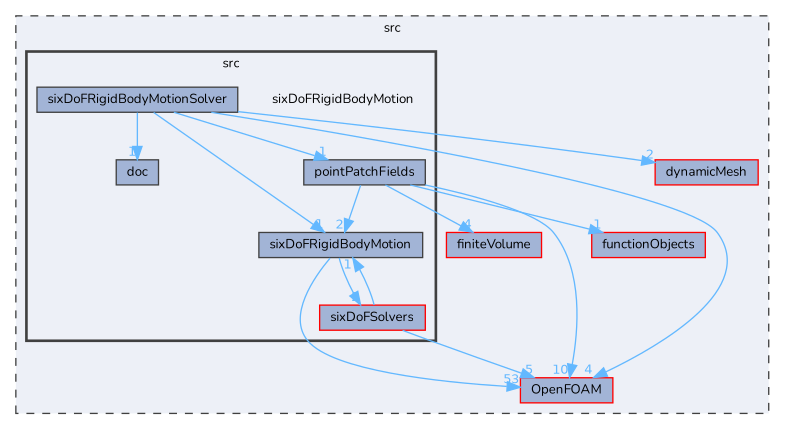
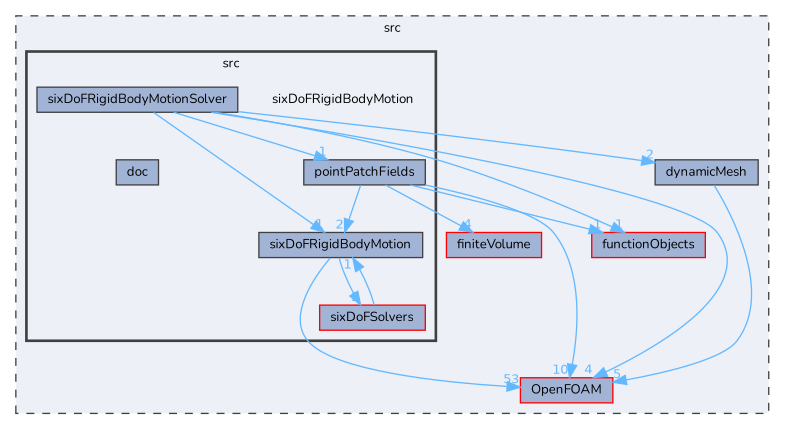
(137, 130) -> (448, 163)
(707, 172) -> (707, 172)
(462, 352) -> (748, 320)
